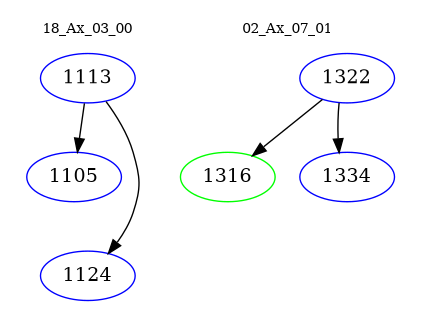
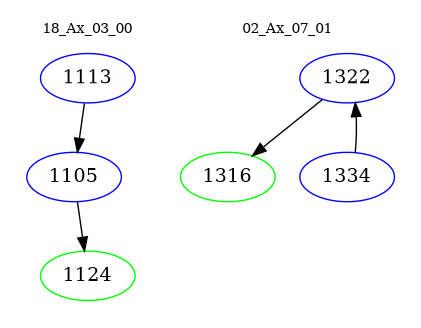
(338, 121) -> (356, 135)
(138, 171) -> (80, 220)
(88, 276) -> (88, 276)
